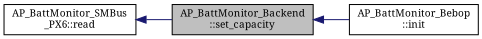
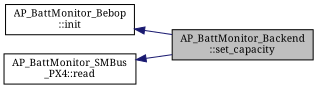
(70, 20) -> (70, 69)
(336, 20) -> (158, 33)
